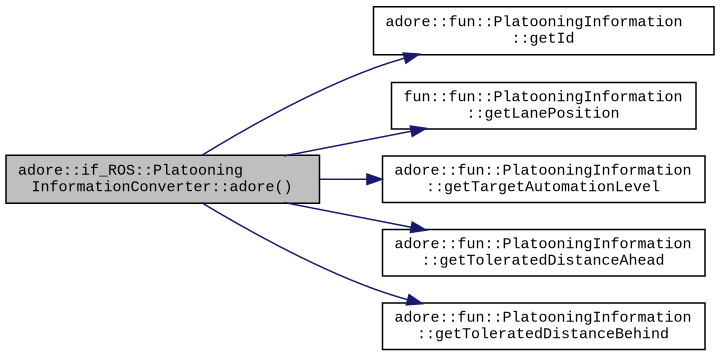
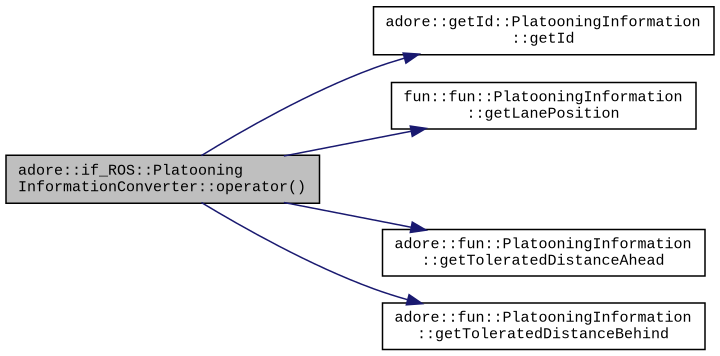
(544, 31) -> (544, 31)
(163, 179) -> (163, 179)
(544, 179) -> none
